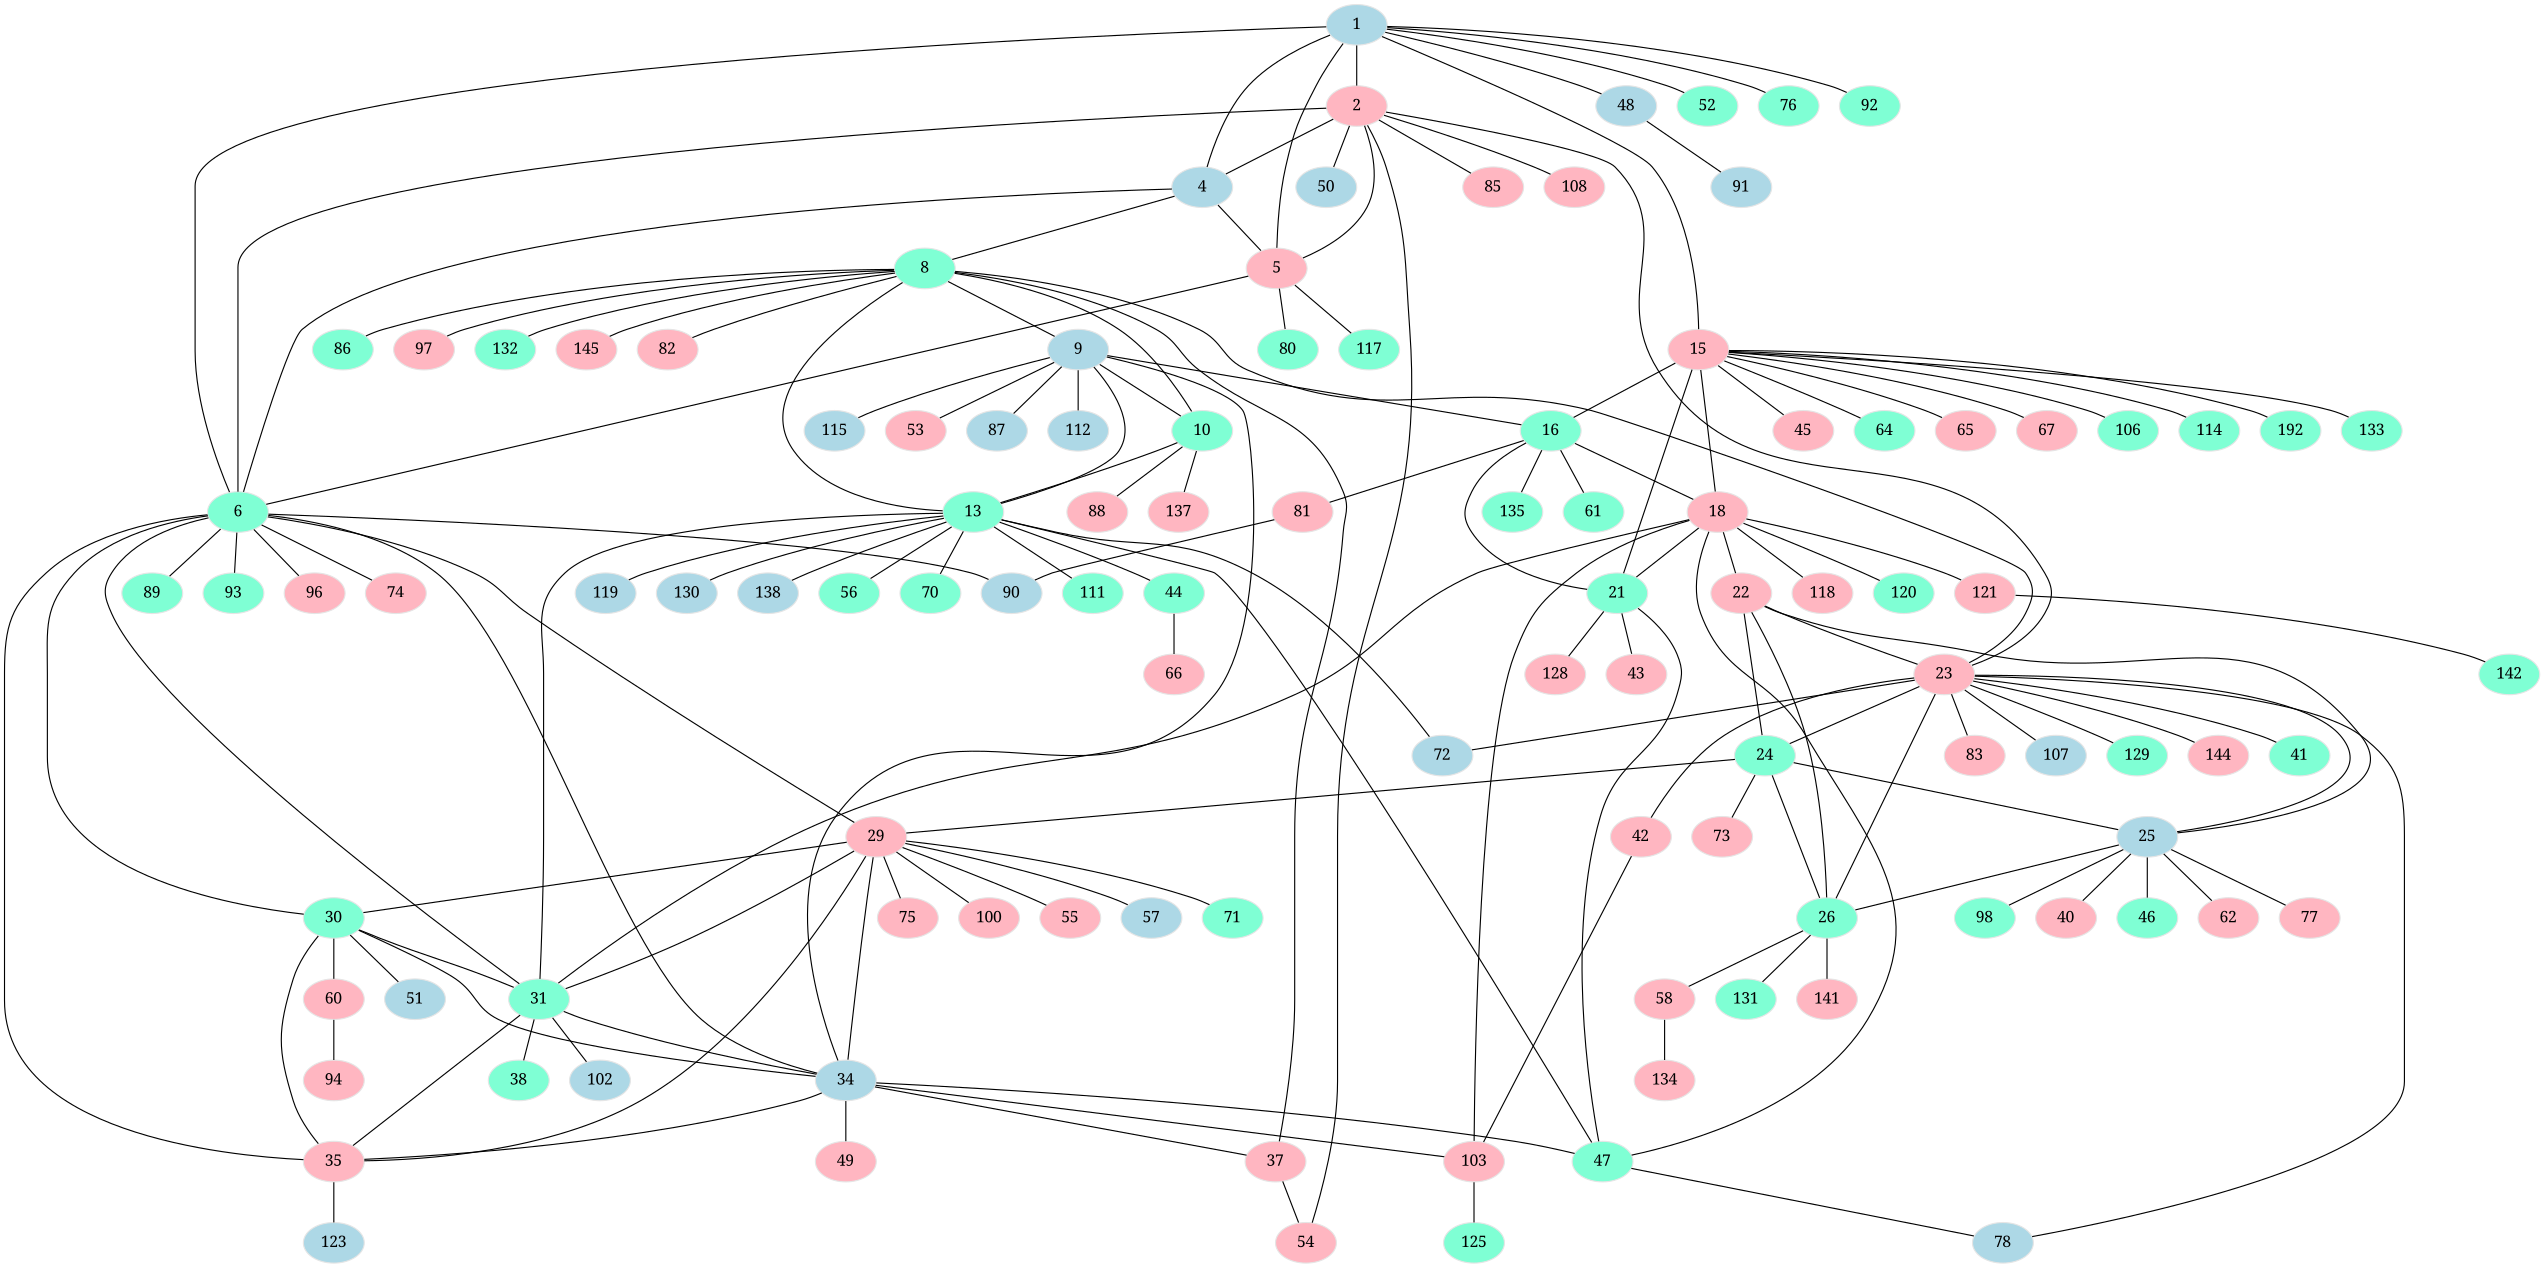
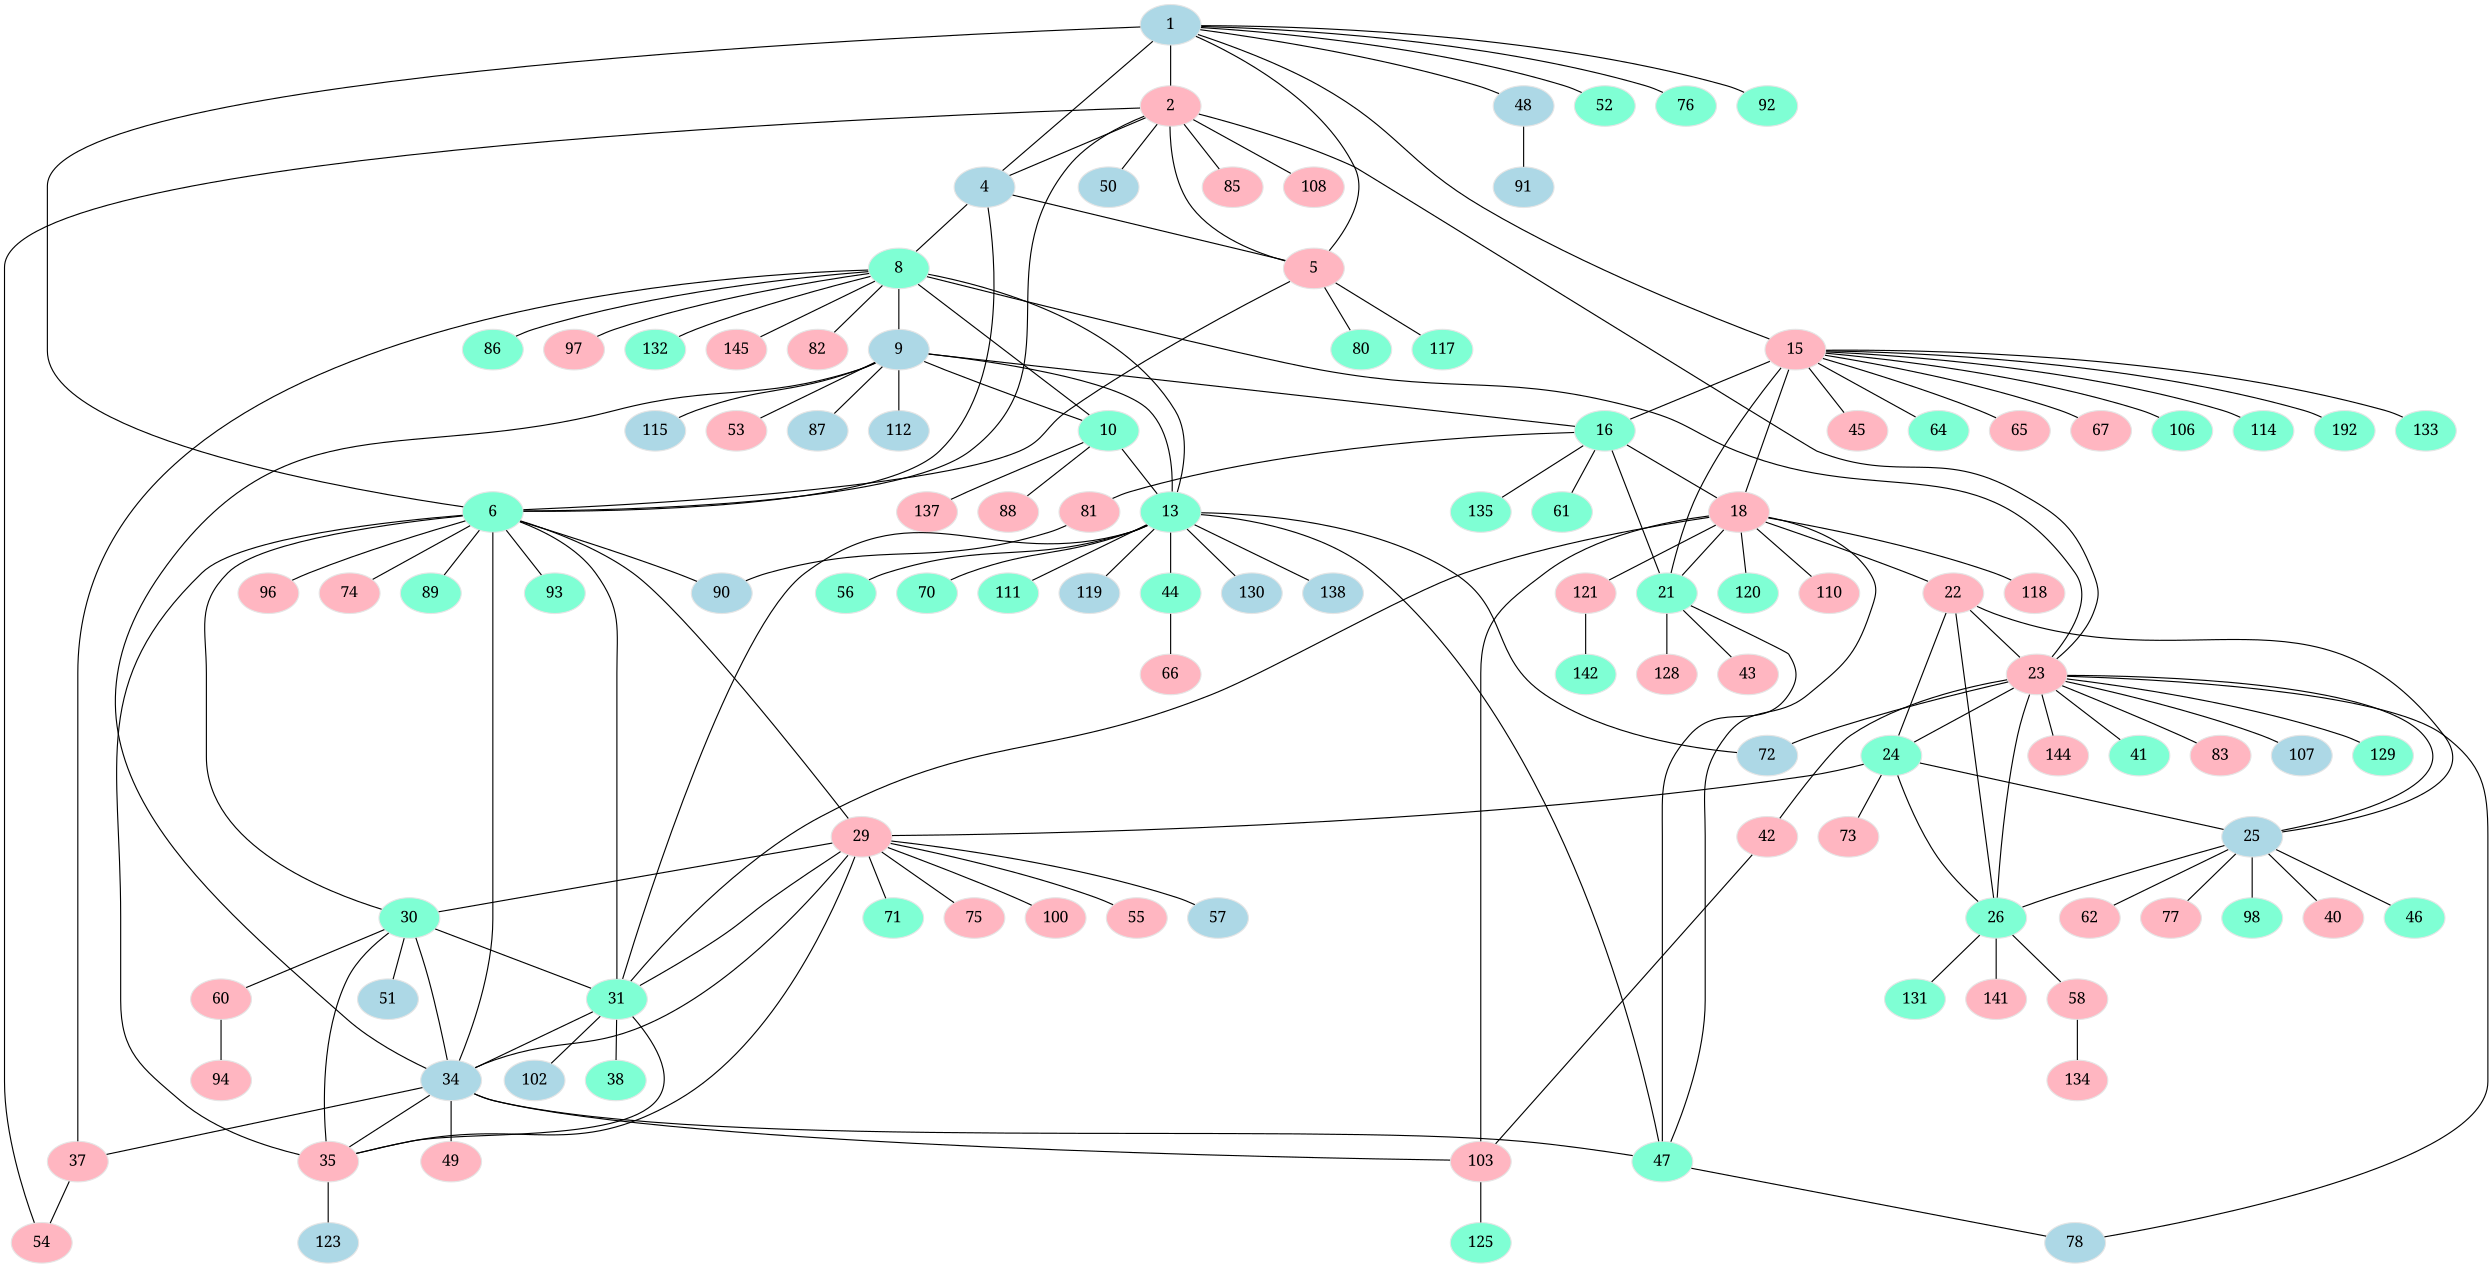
none -> (1829, 593)
